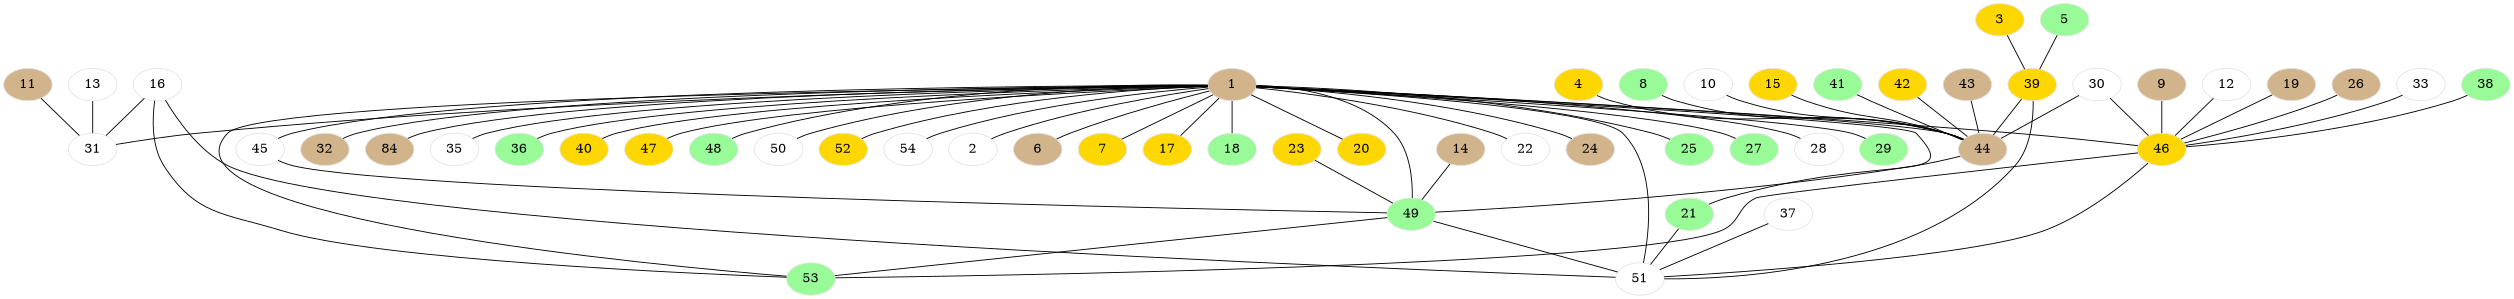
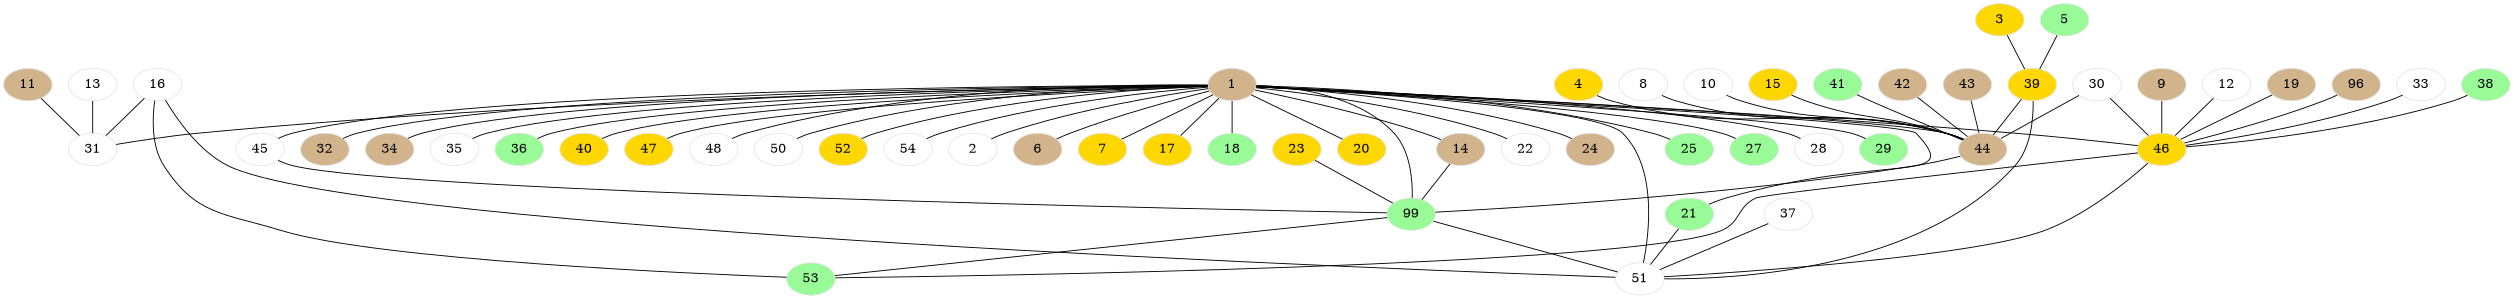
(1643, 85) -> (1643, 85)
(1903, 85) -> (1903, 85)
(2356, 85) -> (2356, 85)
(412, 108) -> (1349, 112)
(390, 149) -> (390, 149)
(714, 149) -> (714, 149)
(1411, 214) -> (1411, 214)
